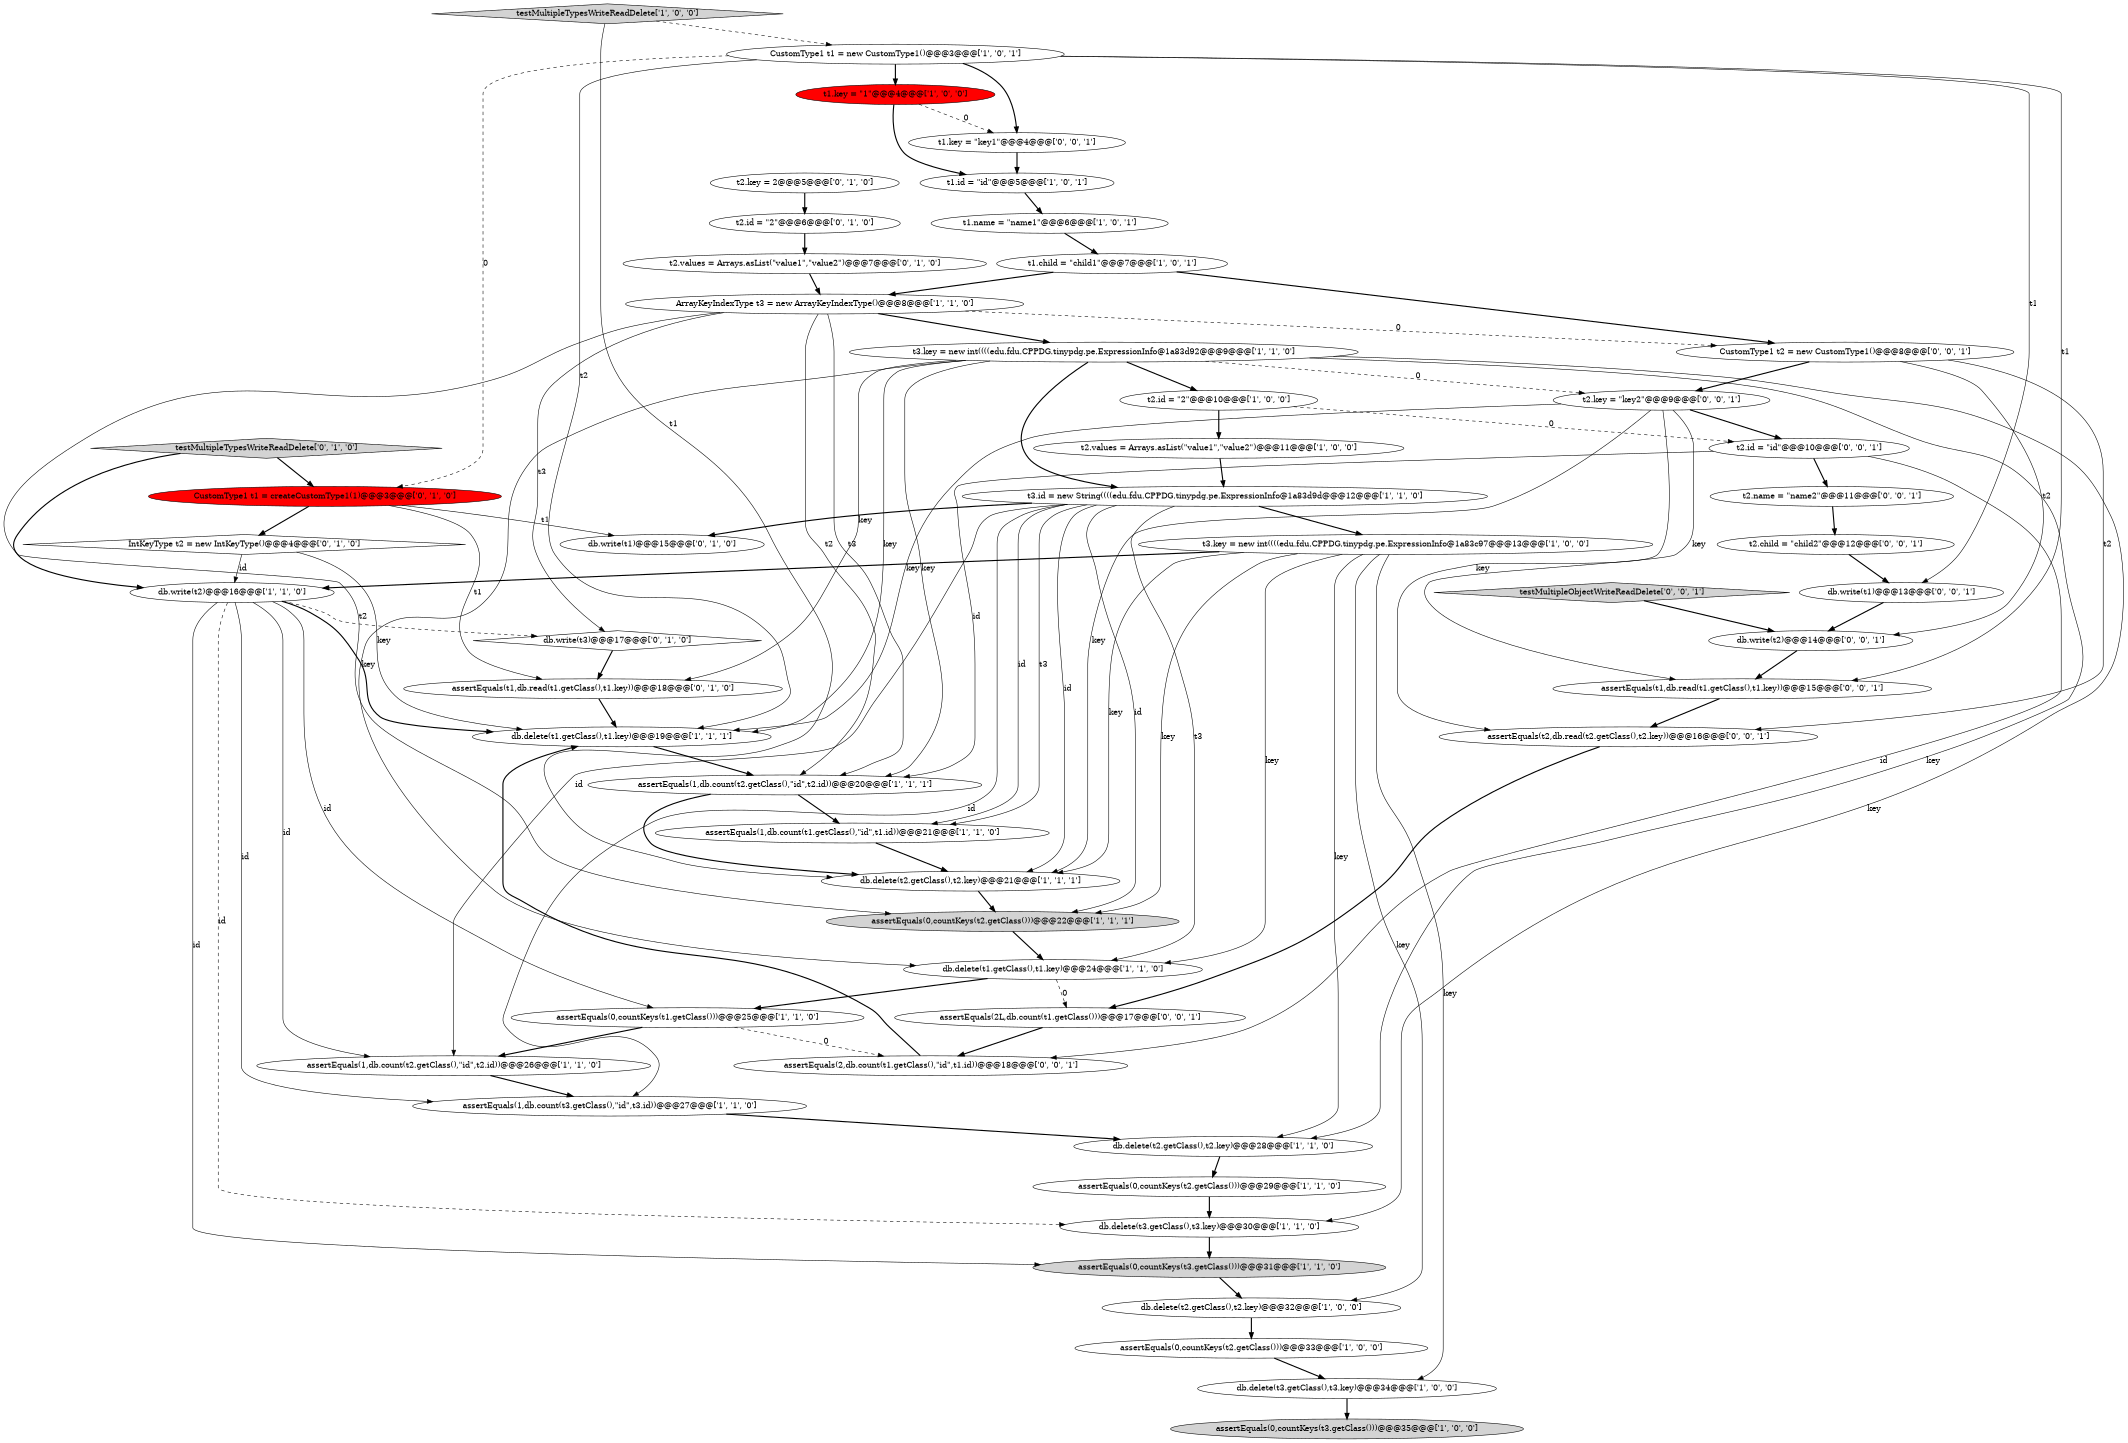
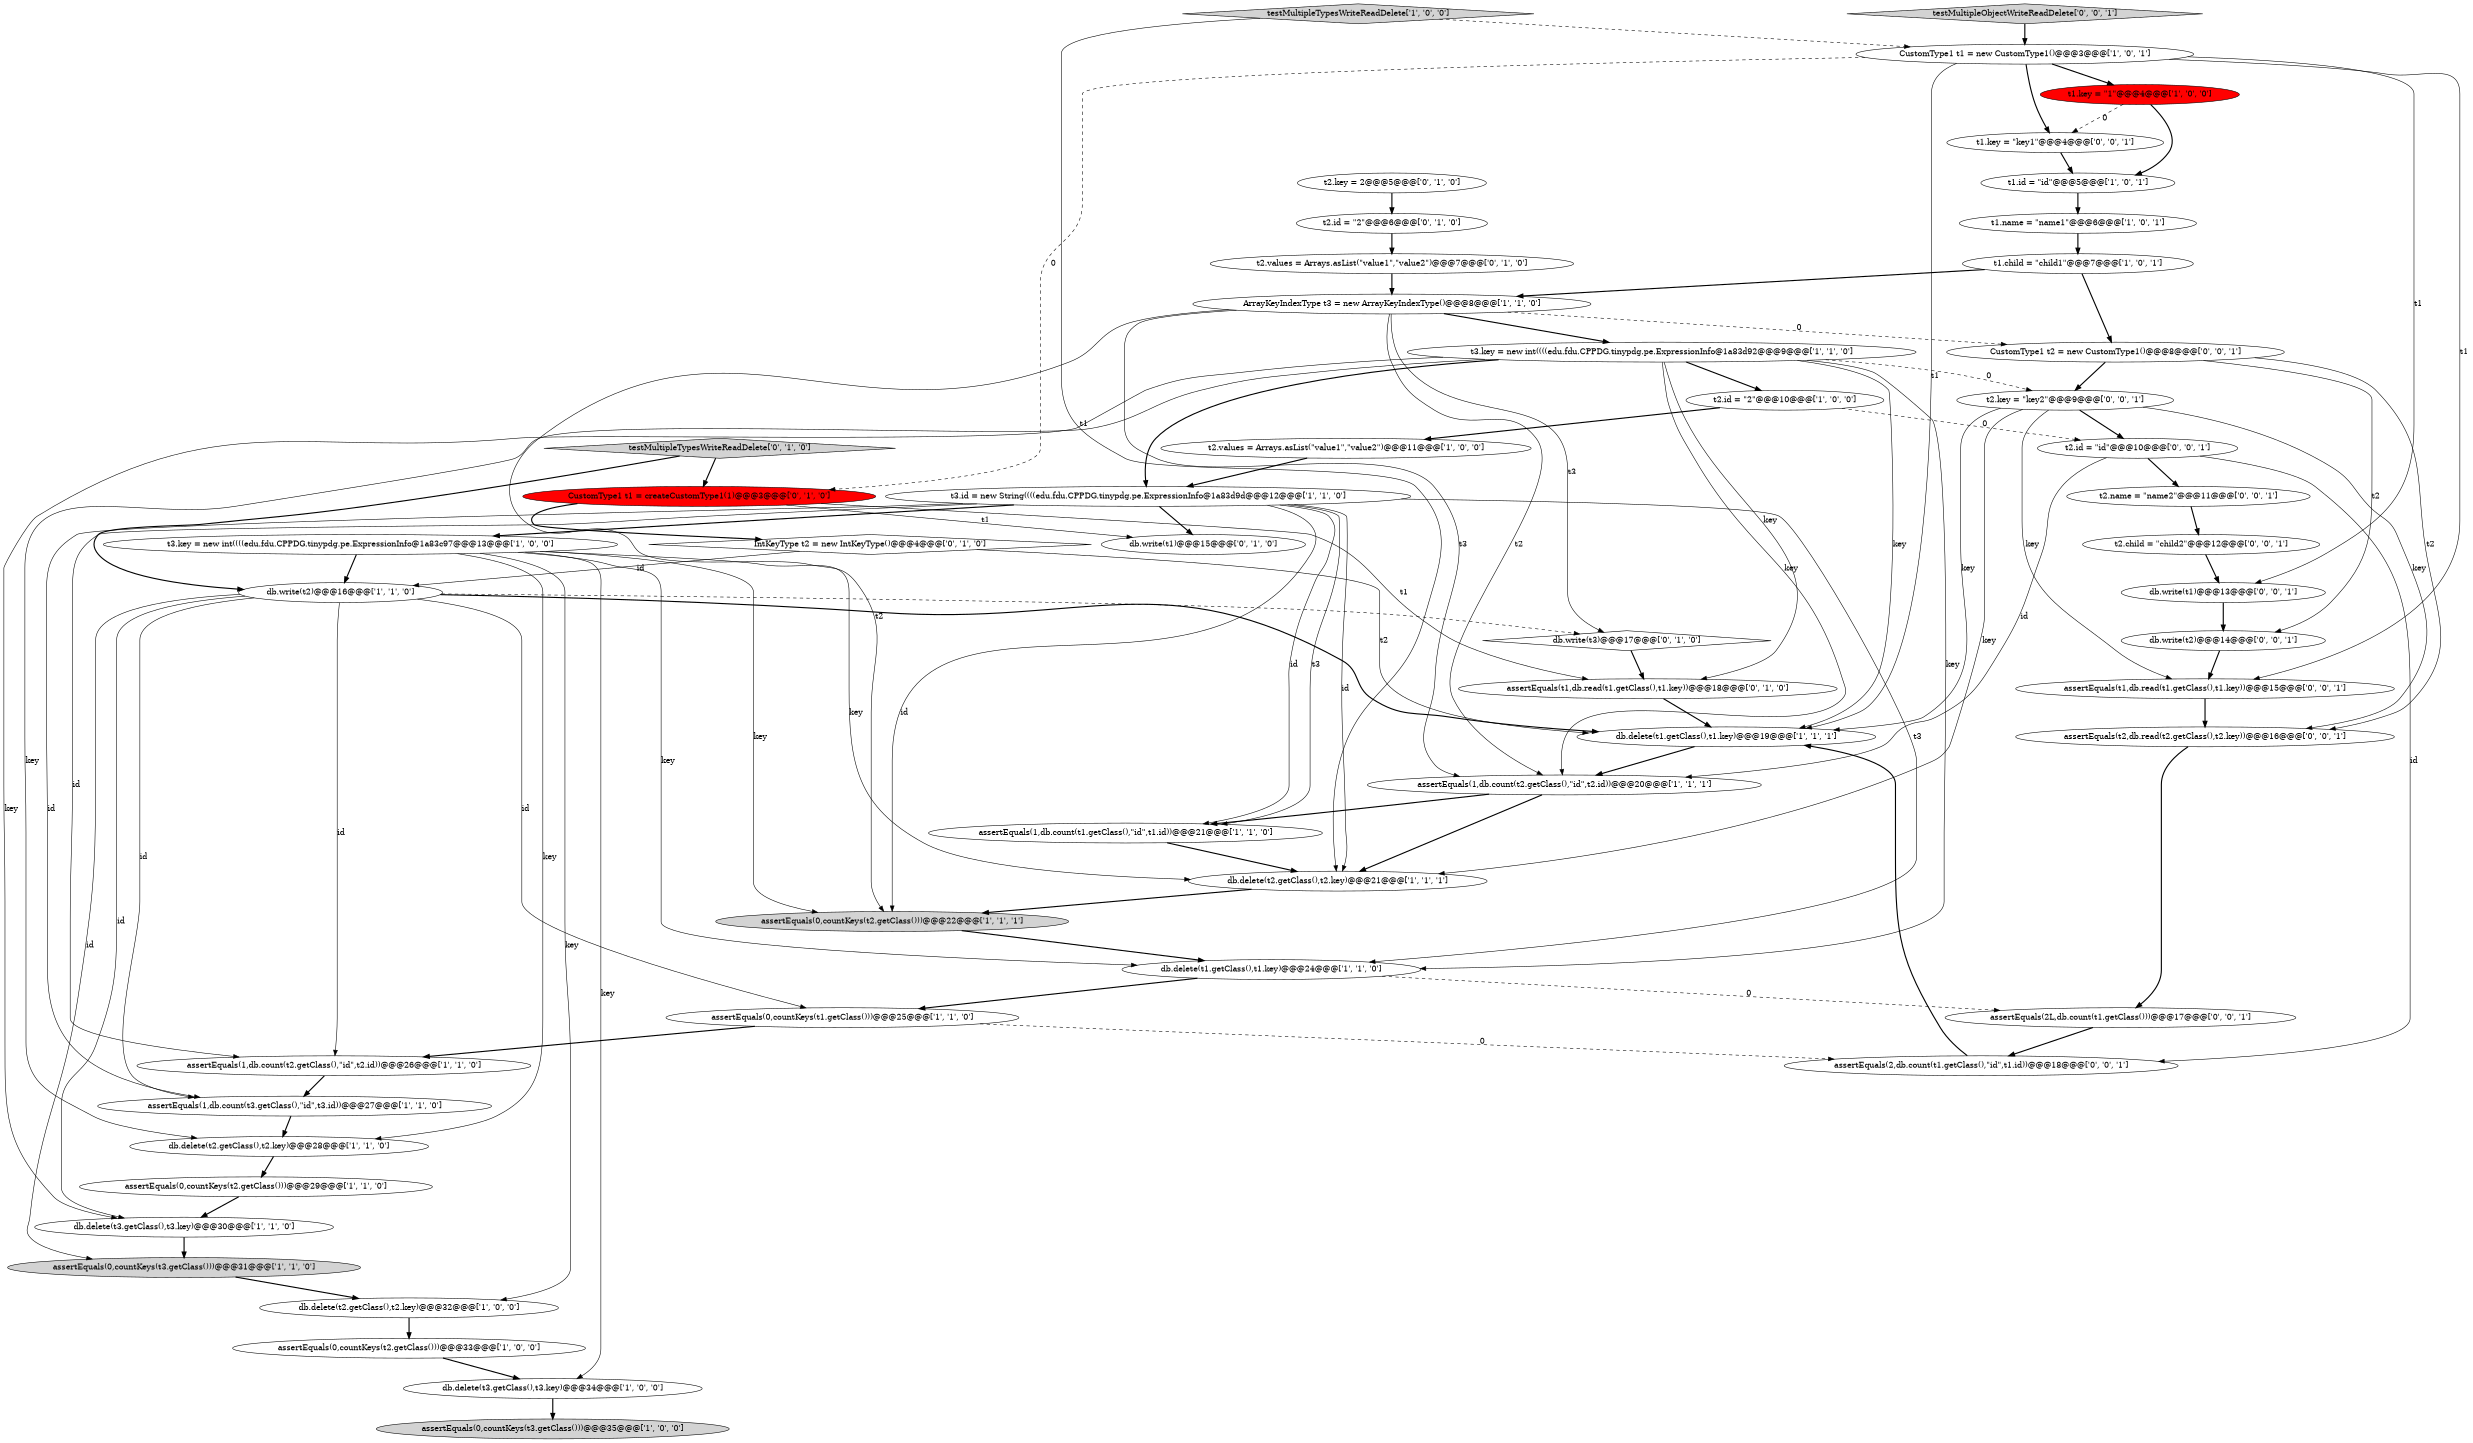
(584, 376) -> (1935, 376)
(1706, 615) -> (2025, 31)
(384, 641) -> (1384, 641)
(345, 1203) -> (117, 883)
